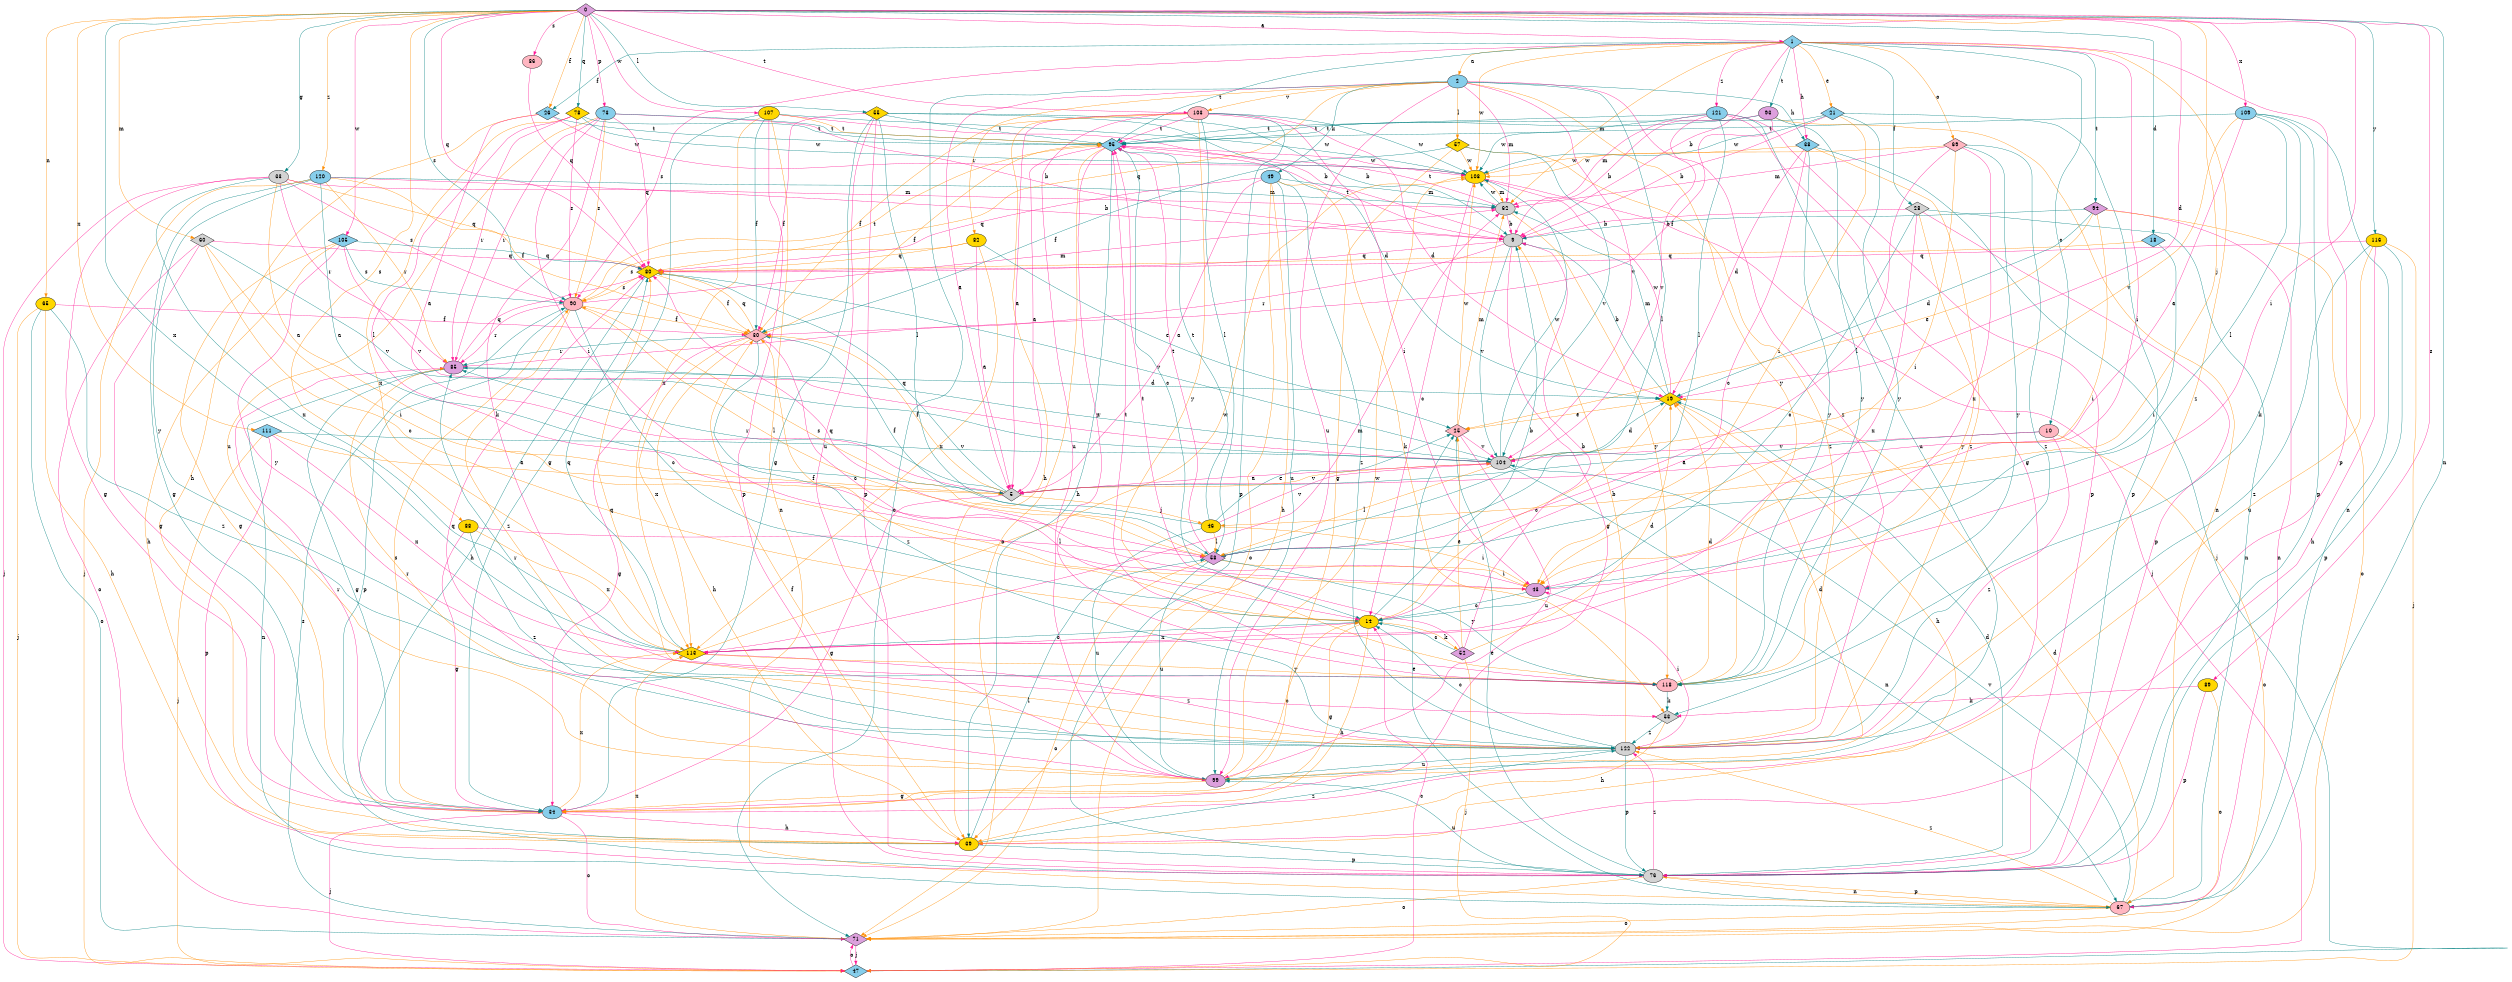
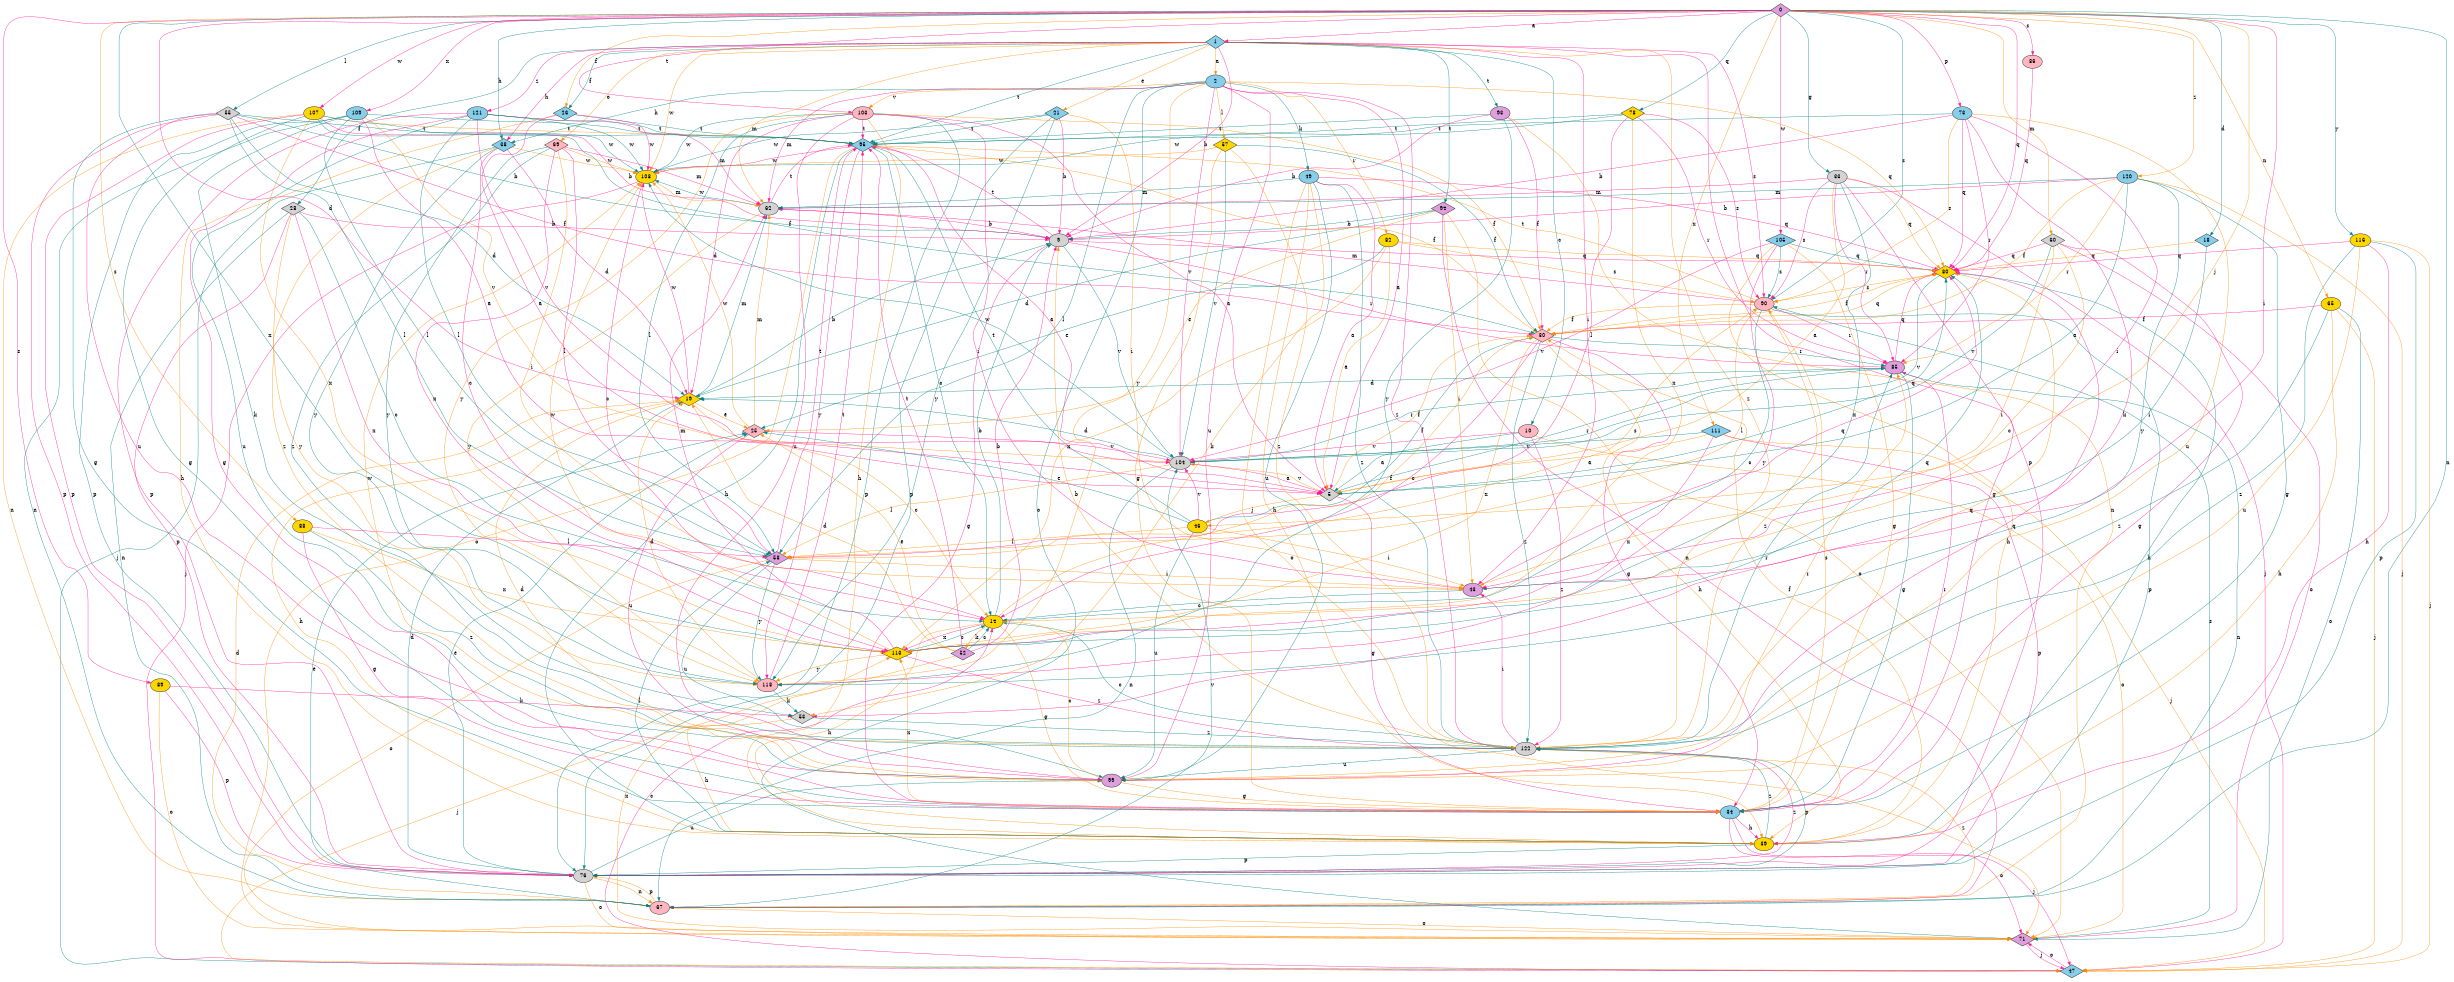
none -> (813, 19)
(877, 113) -> (228, 113)
(982, 368) -> (1345, 359)
